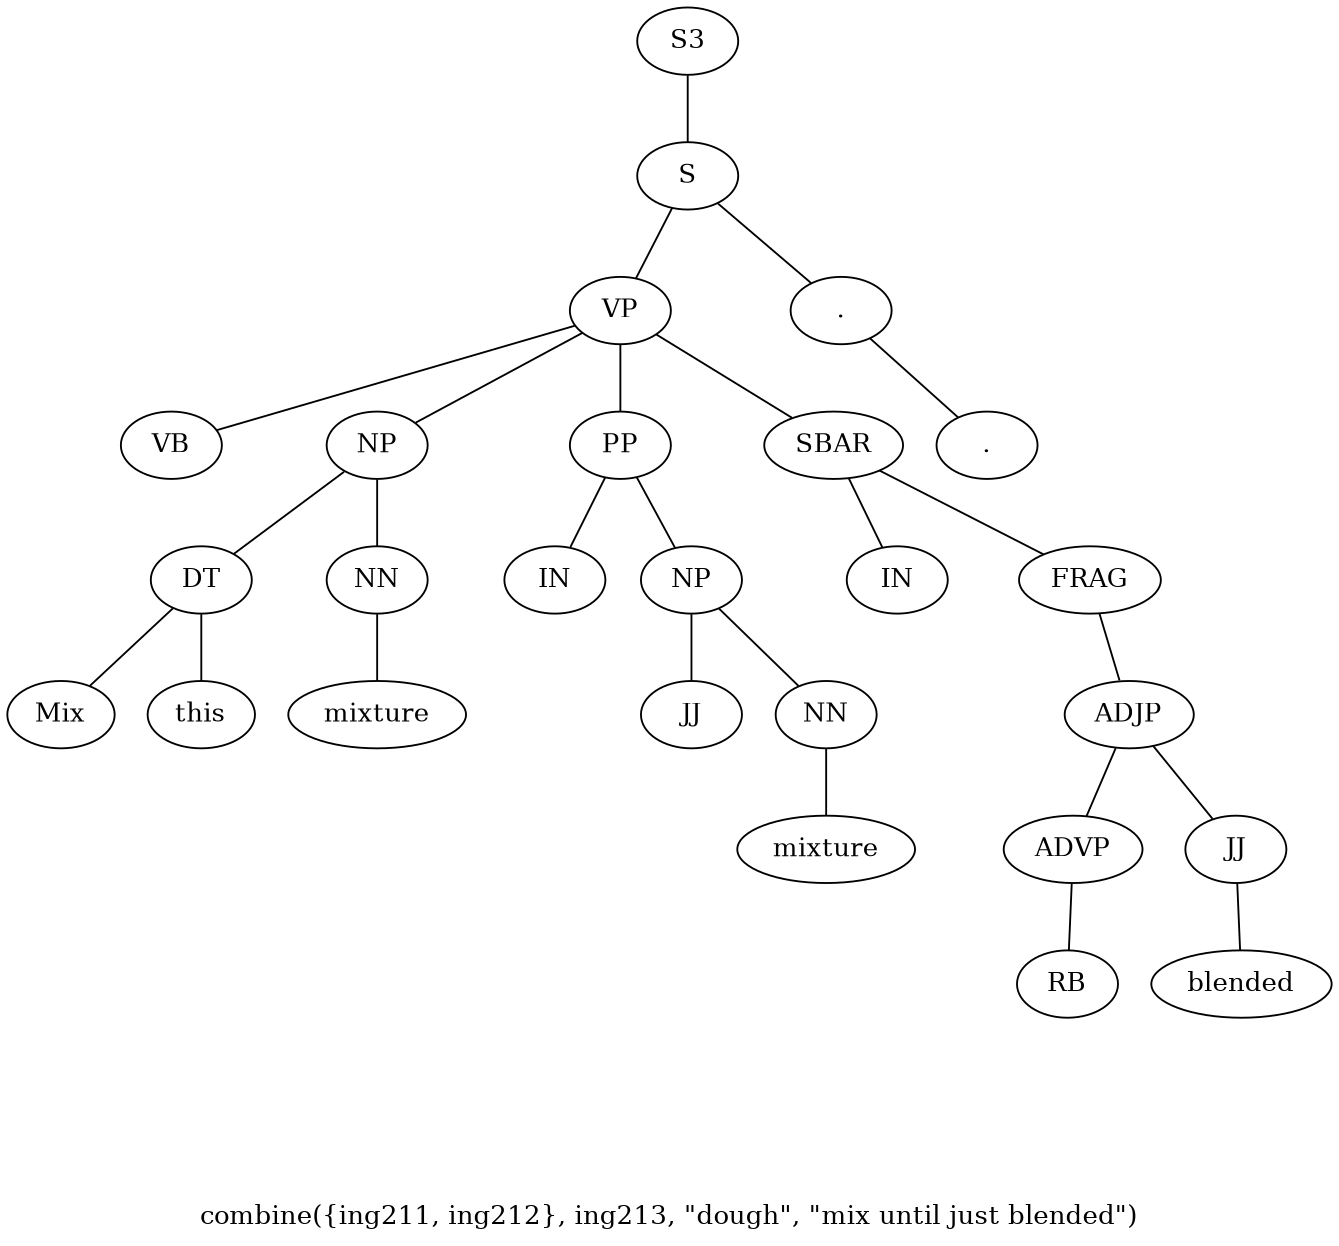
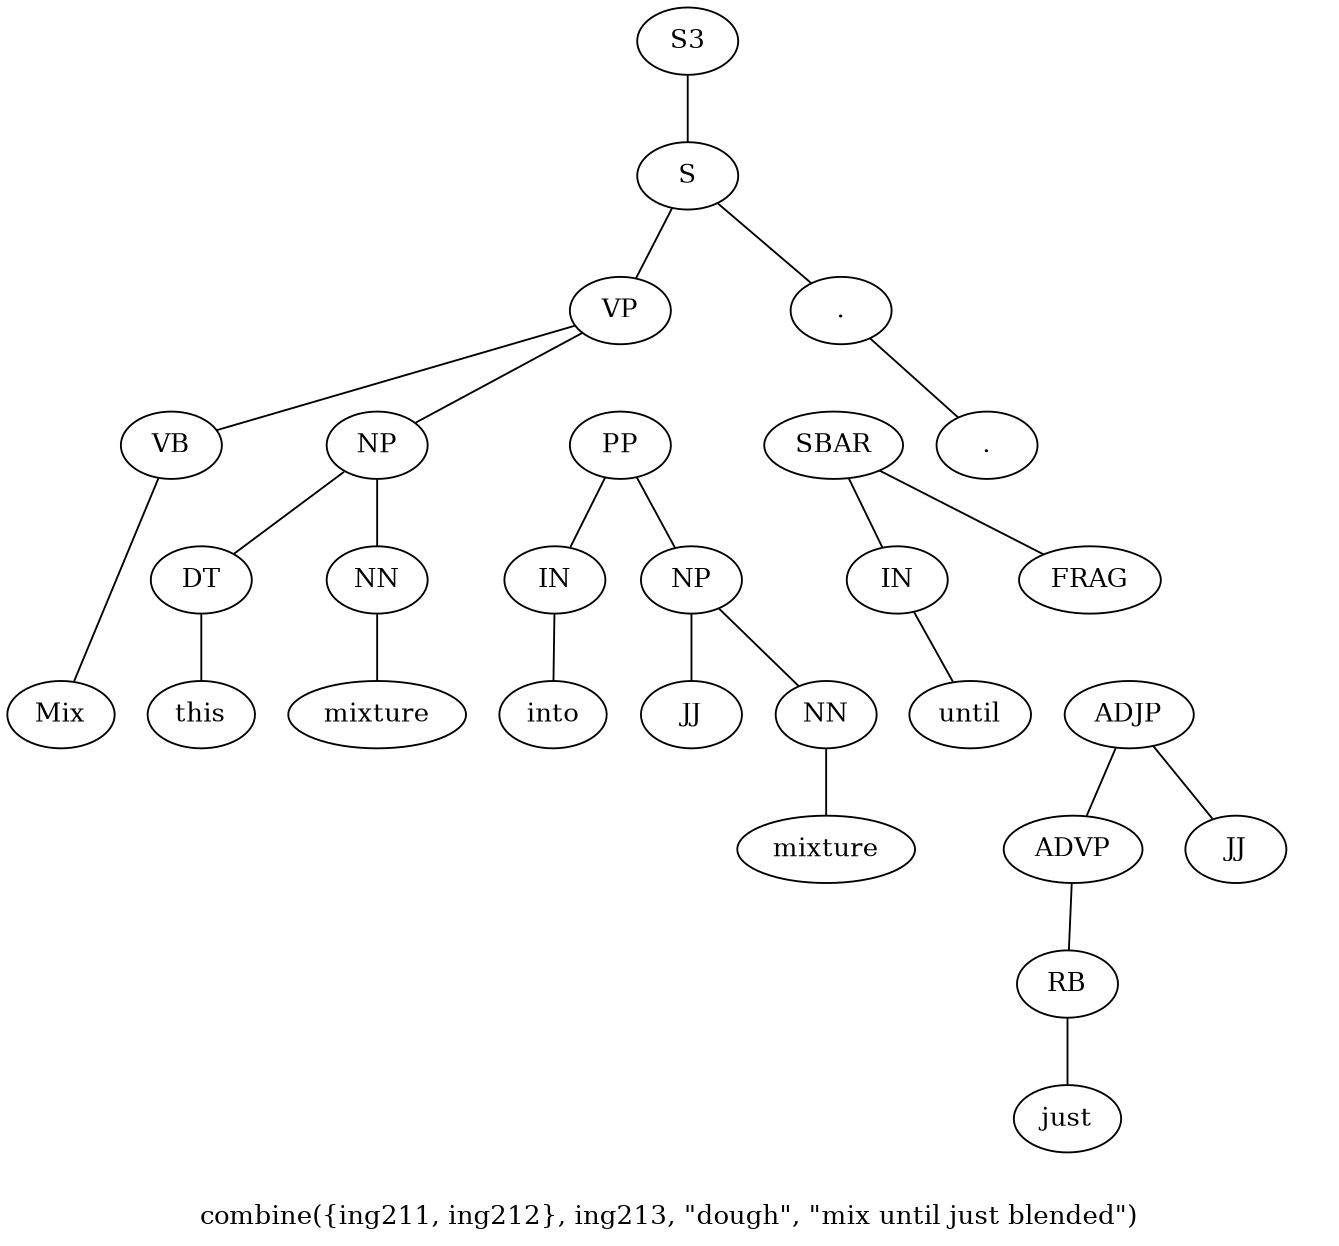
(724, 376) -> none
(620, 378) -> none
(131, 647) -> (116, 580)
(1109, 647) -> none
none -> (553, 715)
none -> (970, 715)
(1241, 984) -> none
none -> (1067, 1119)
